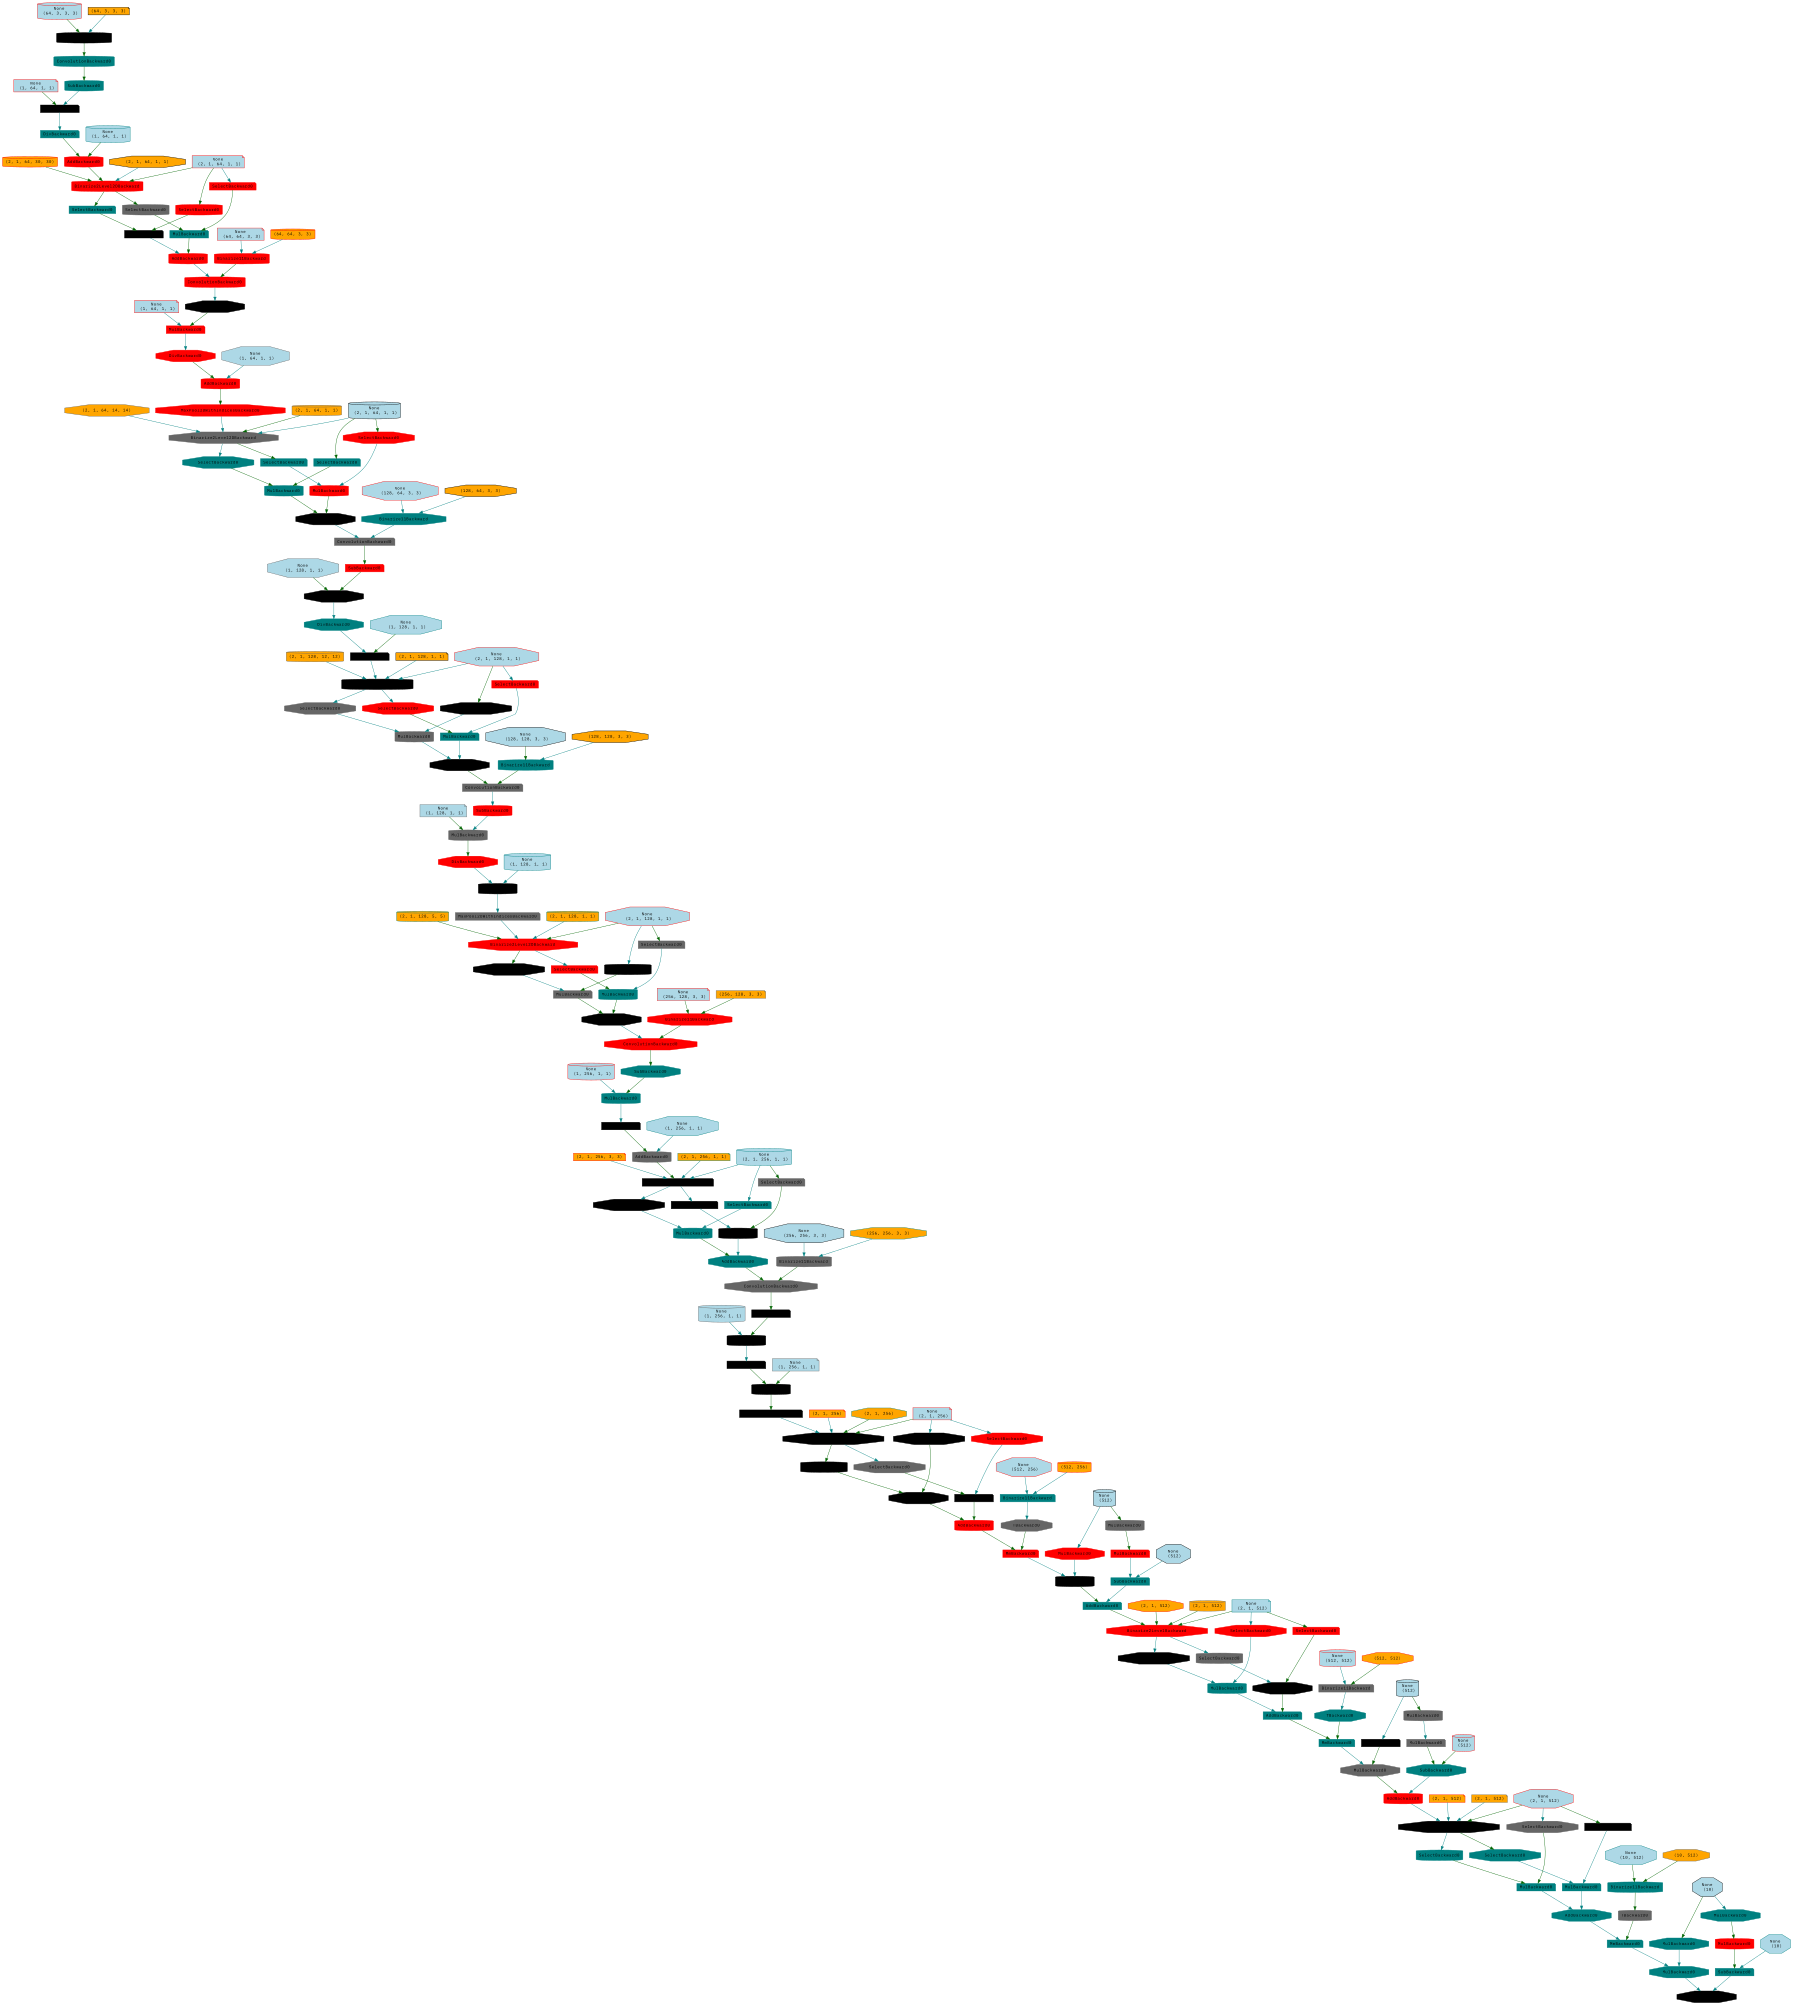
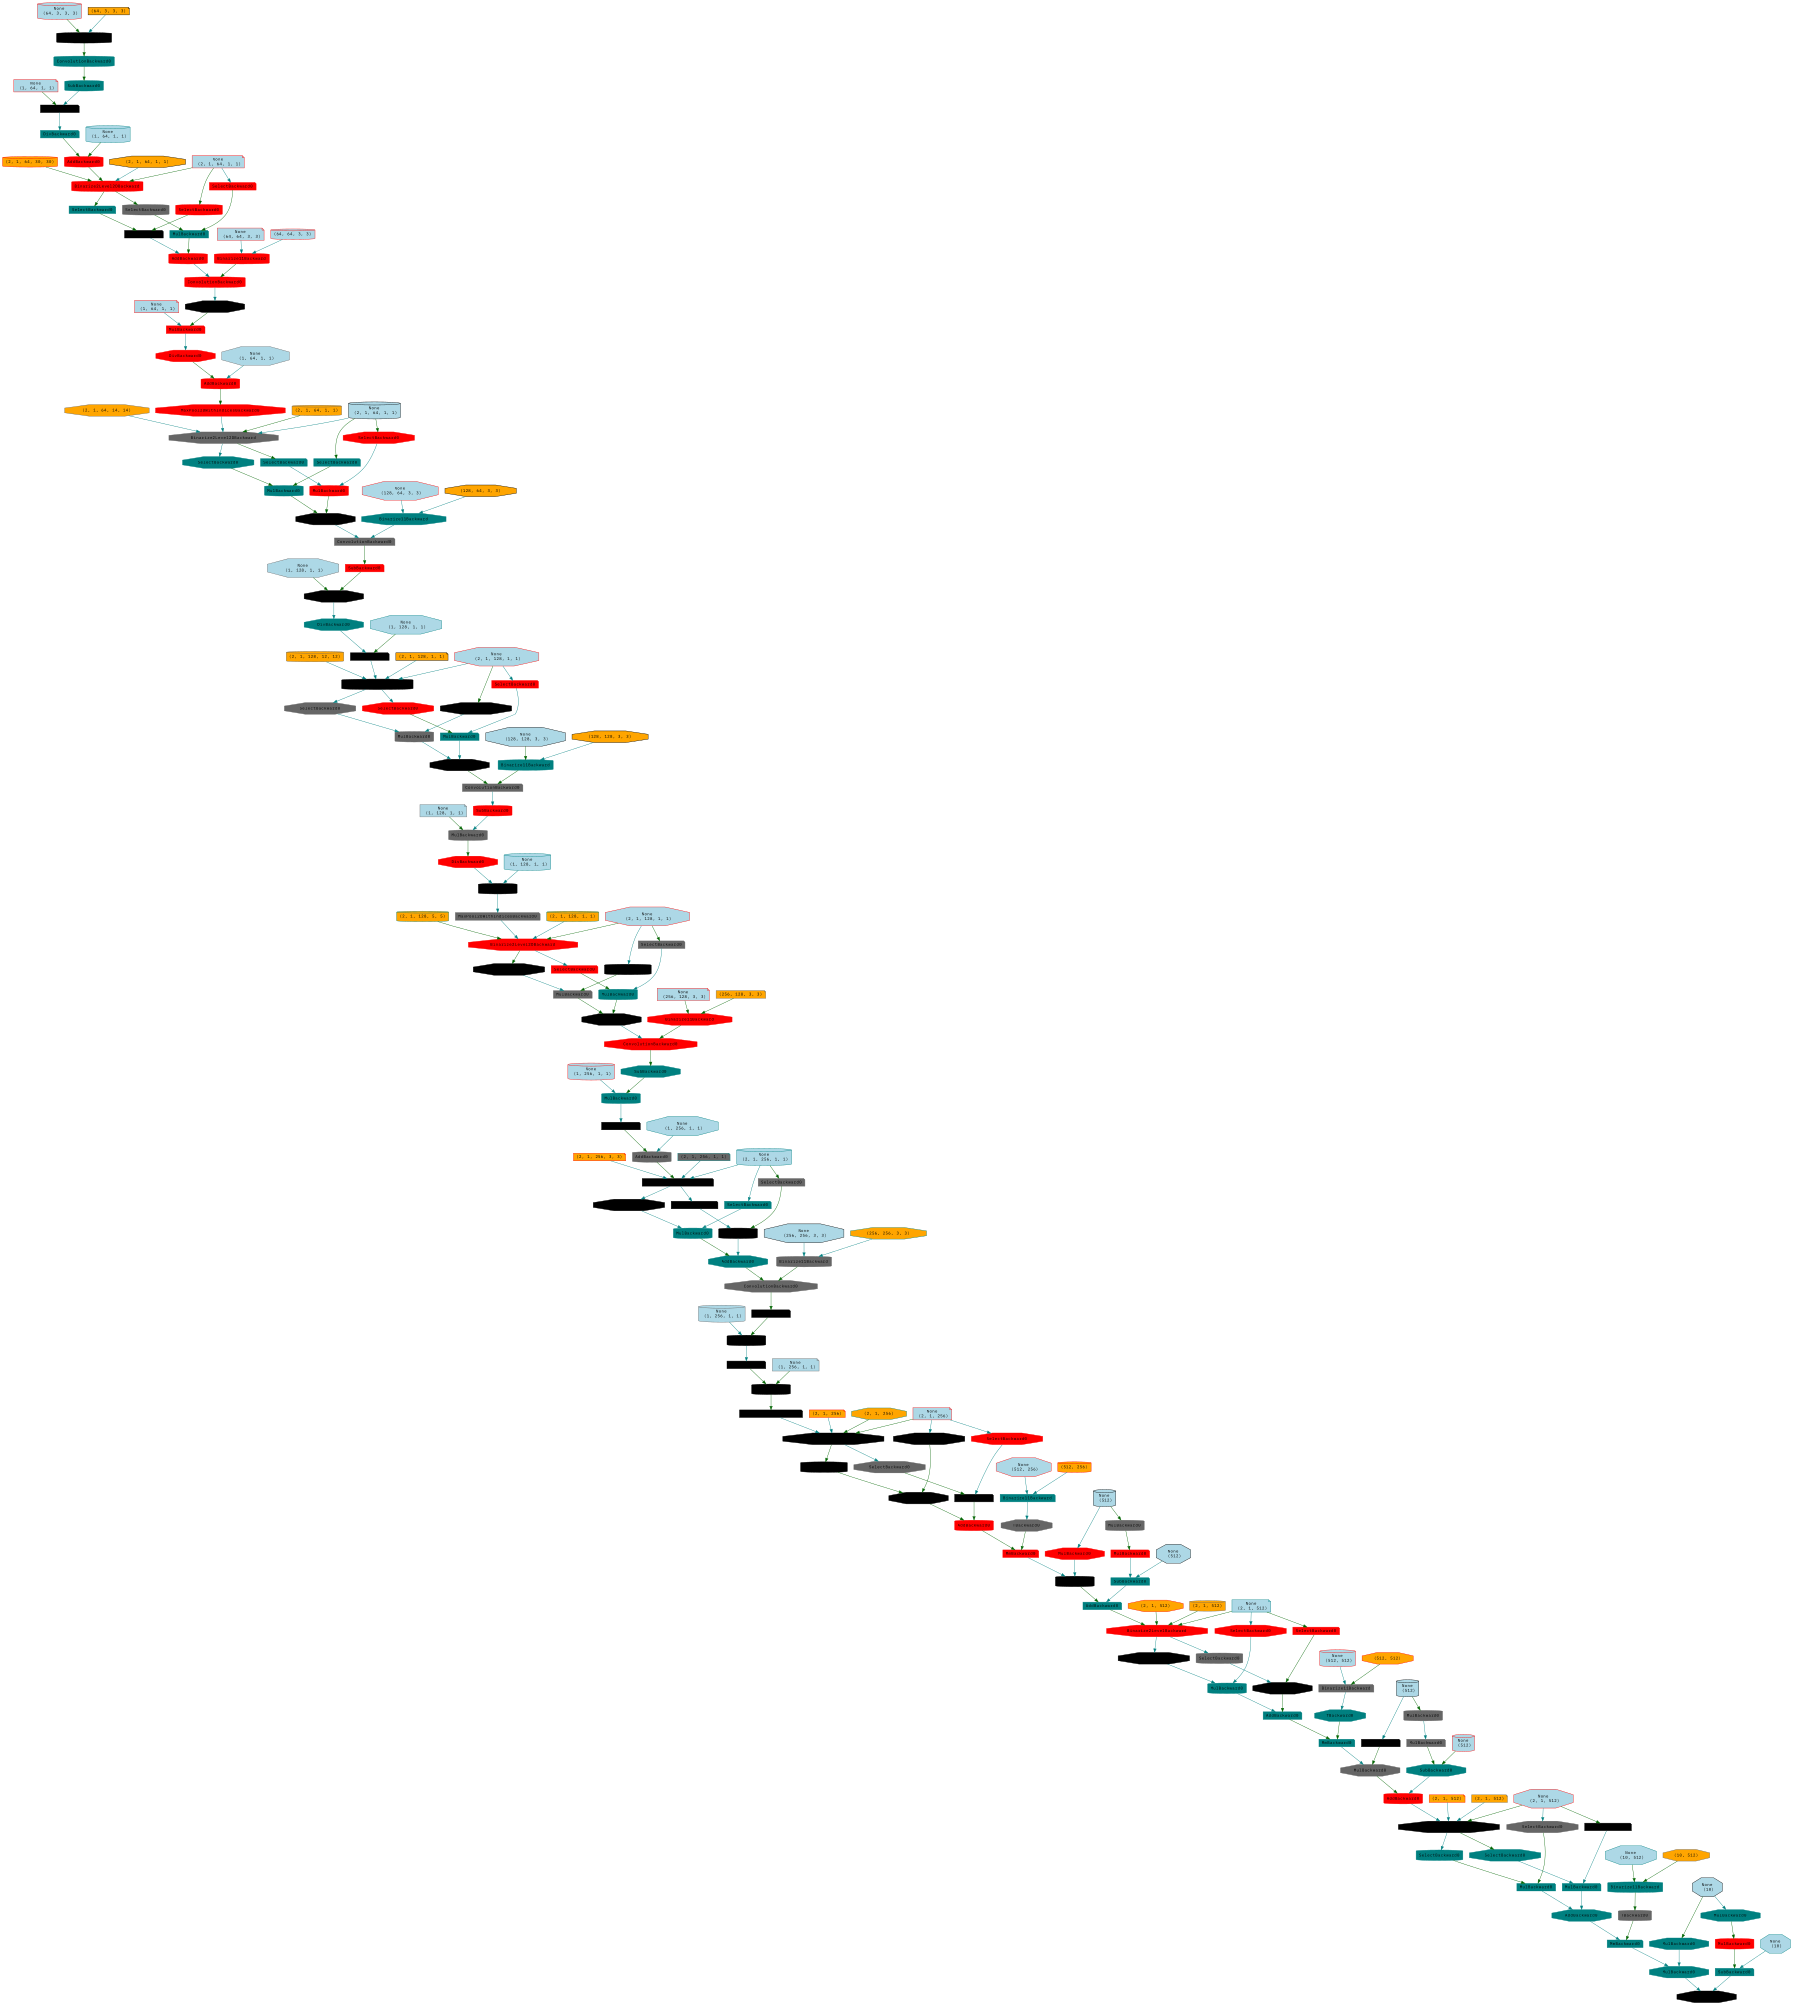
(293, 234) -> (293, 234)
(704, 1157) -> (704, 1157)
